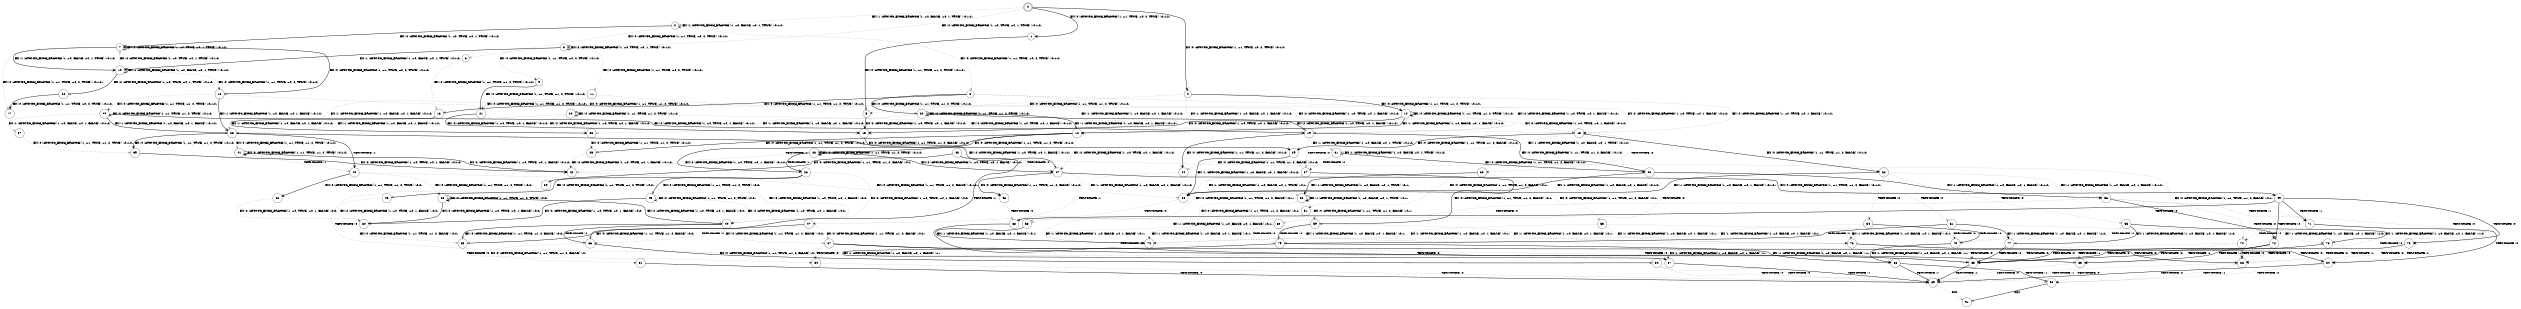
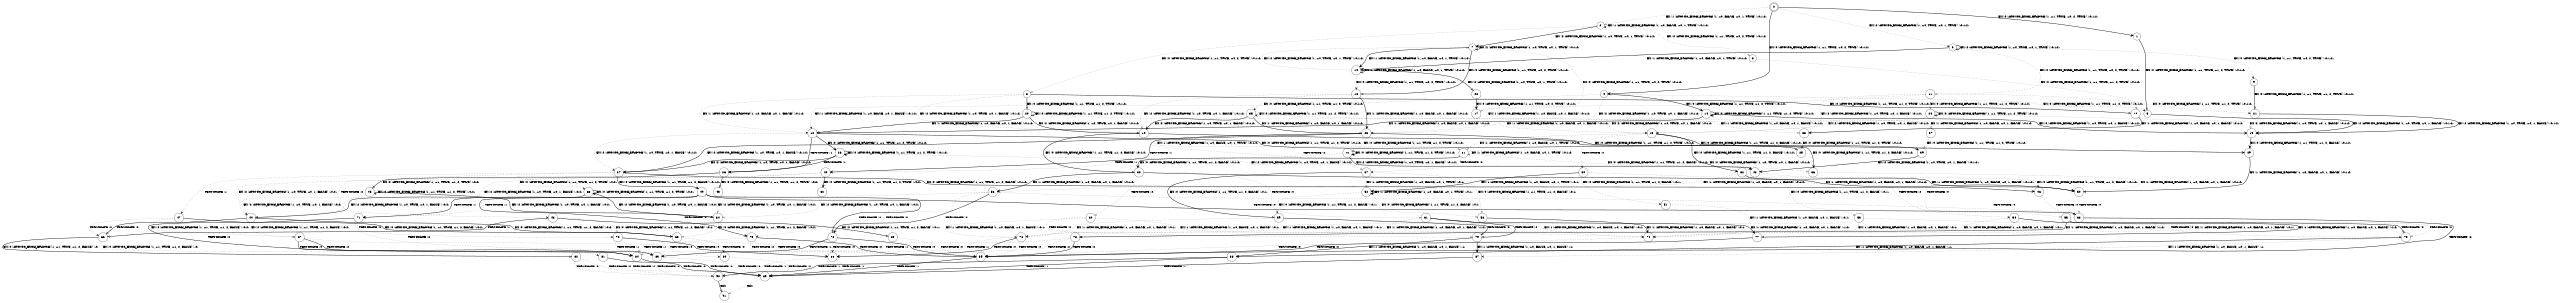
(1025, 162) -> (341, 188)
